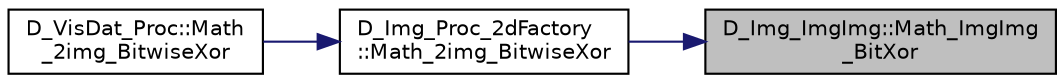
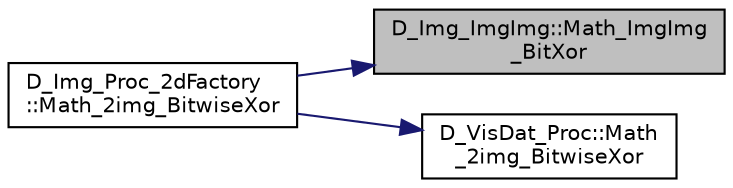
(290, 42) -> (349, 120)
